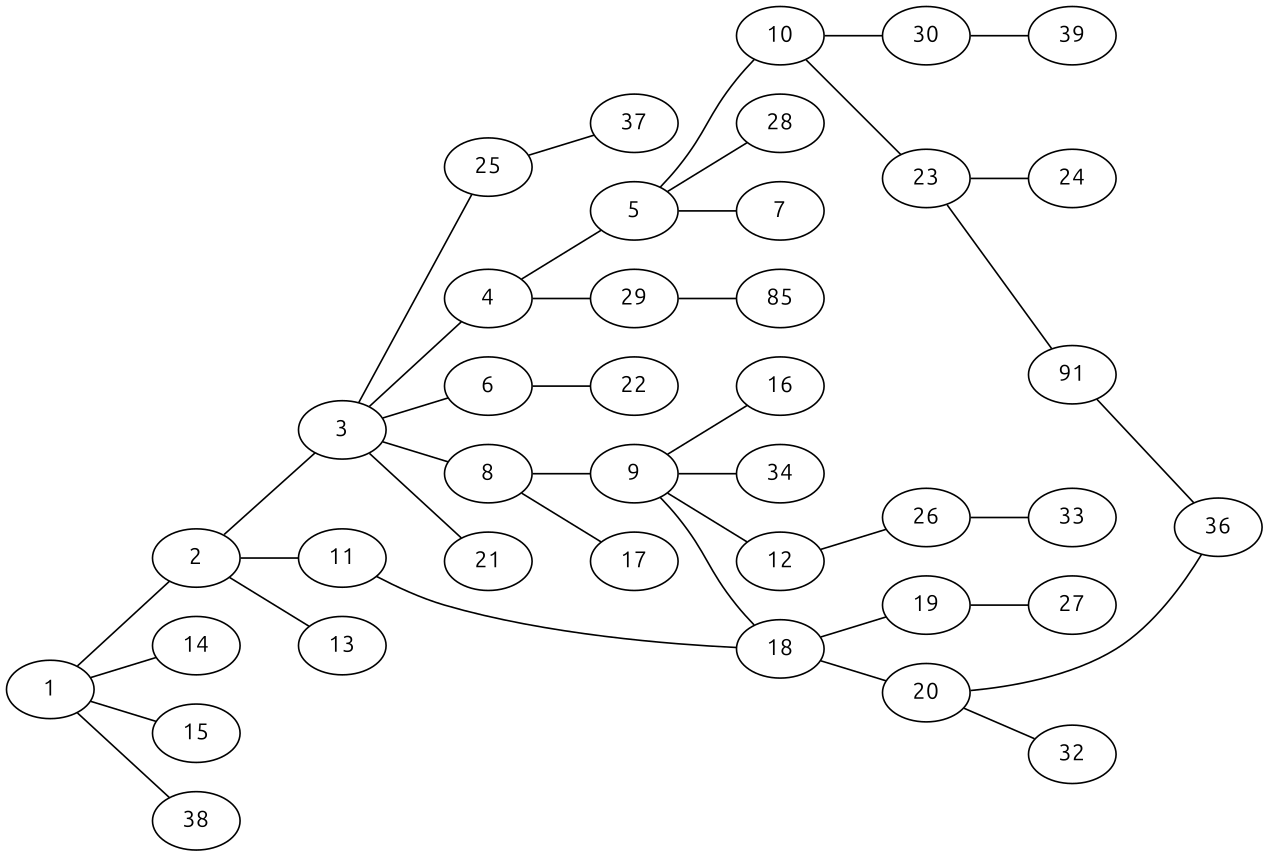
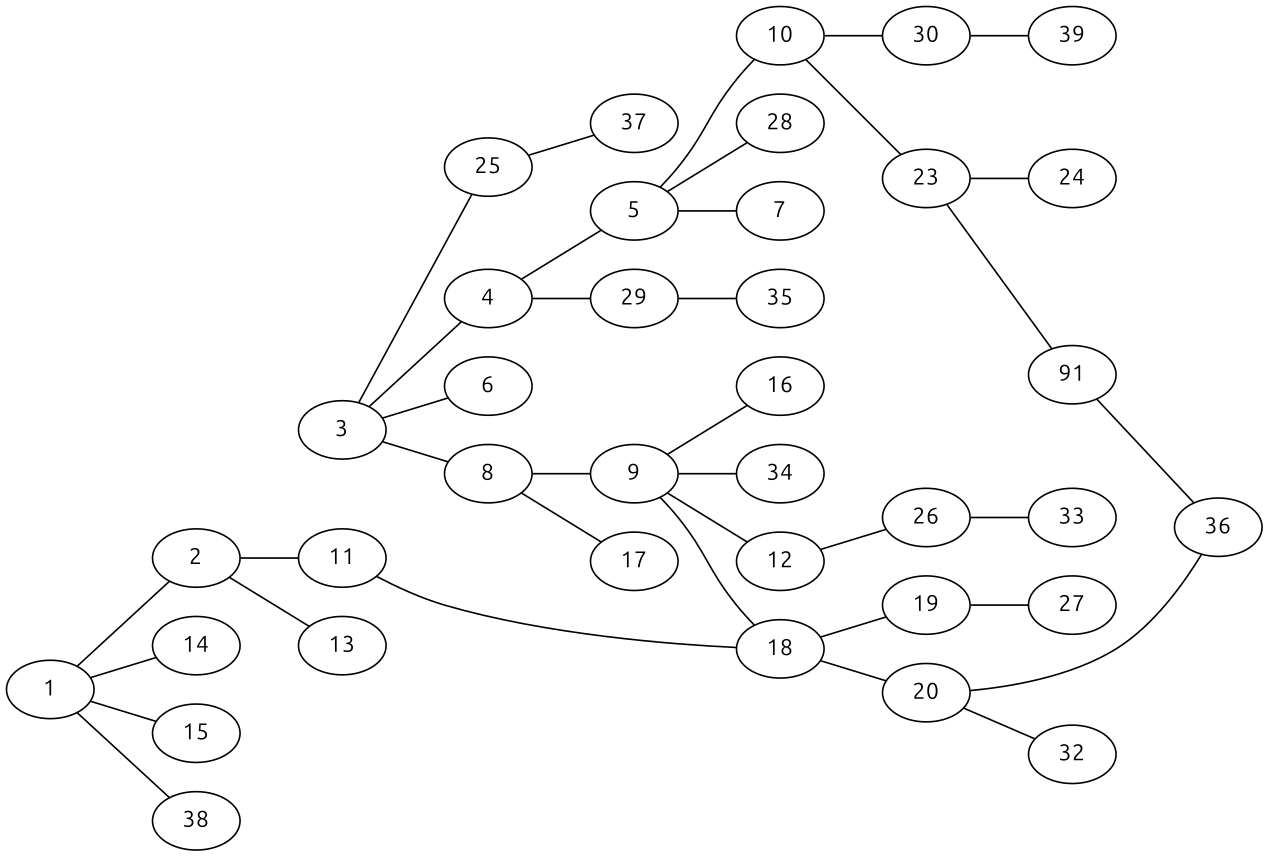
(780, 298) -> (780, 298)
(634, 386) -> none
(270, 494) -> none
(488, 561) -> none
